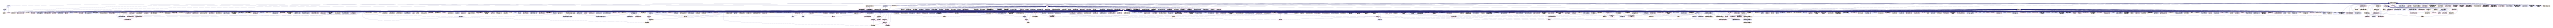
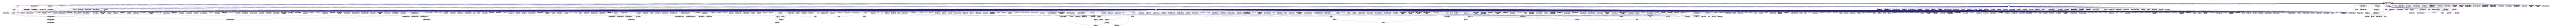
none -> (2037, 10)
